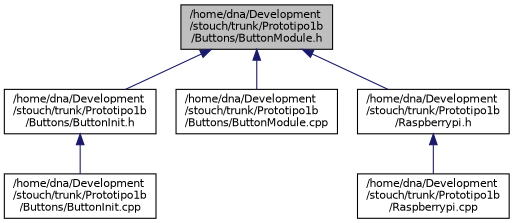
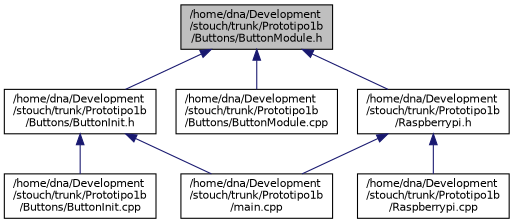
none -> (257, 196)
